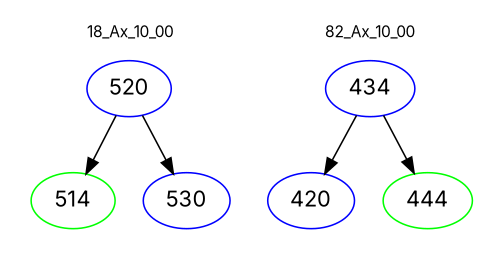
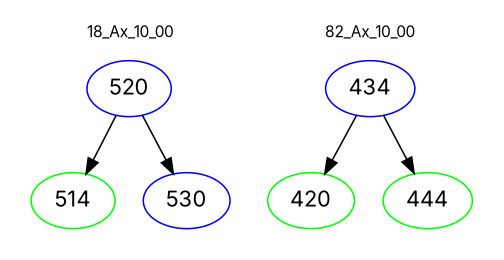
(311, 201) -> (311, 201)
